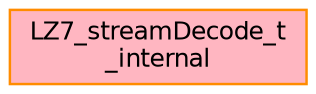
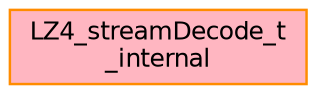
(158, 47) -> (158, 47)
